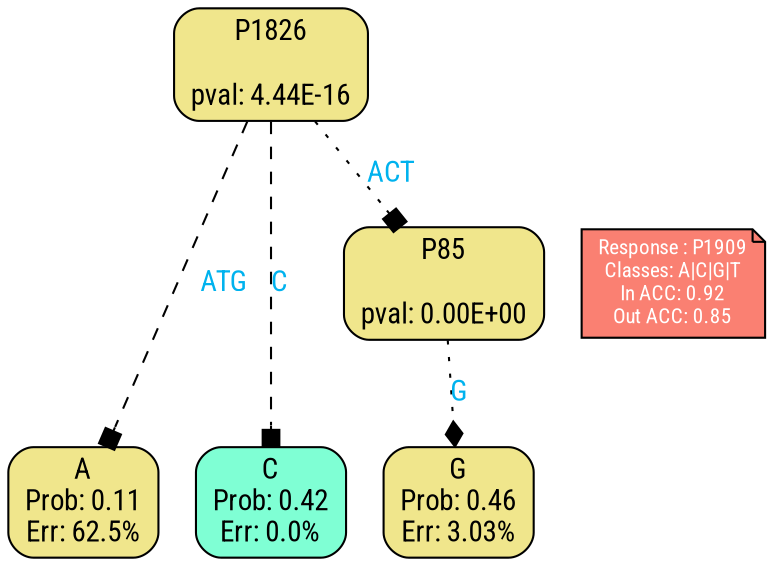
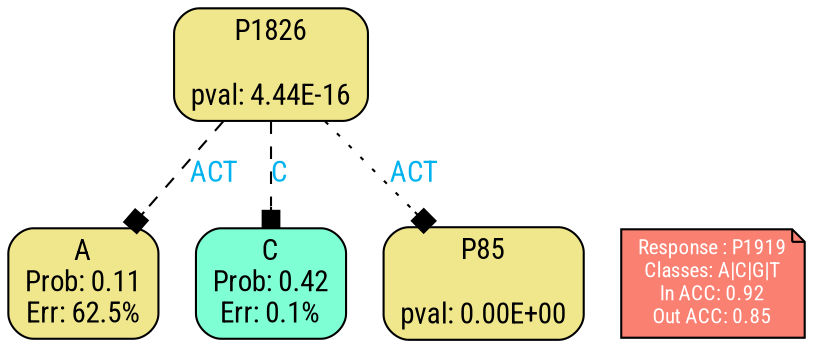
(224, 284) -> (215, 174)
(673, 284) -> (713, 284)
(271, 502) -> (271, 284)
(459, 502) -> none
